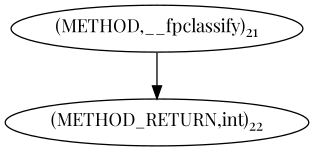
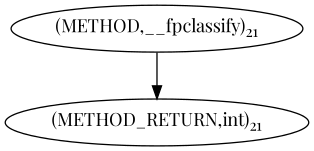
(256, 121) -> (256, 121)
